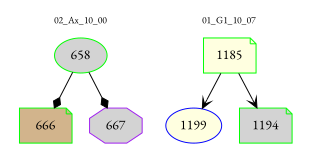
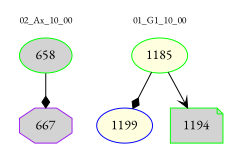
(229, 21) -> (160, 21)
(230, 55) -> (160, 55)
(214, 87) -> (145, 85)
(46, 126) -> none
